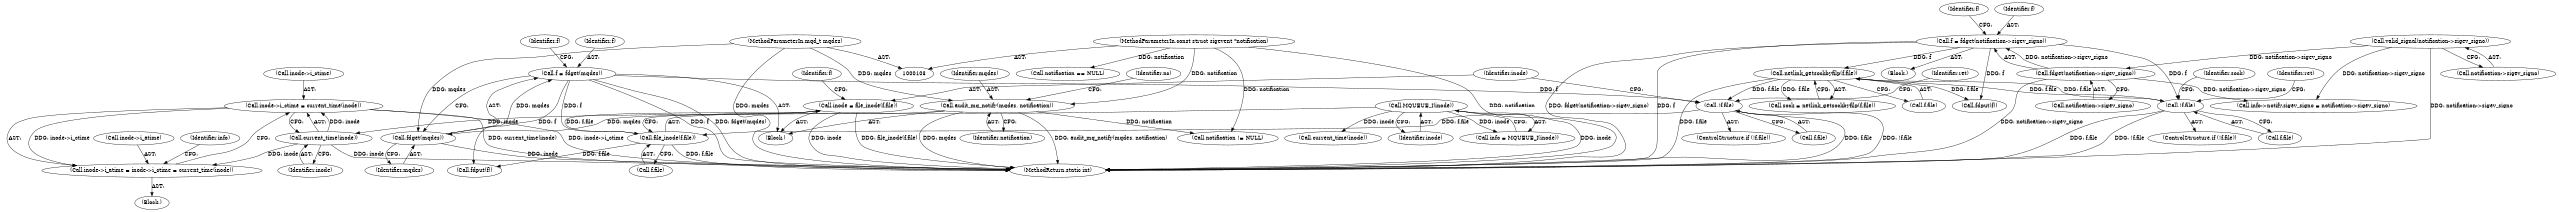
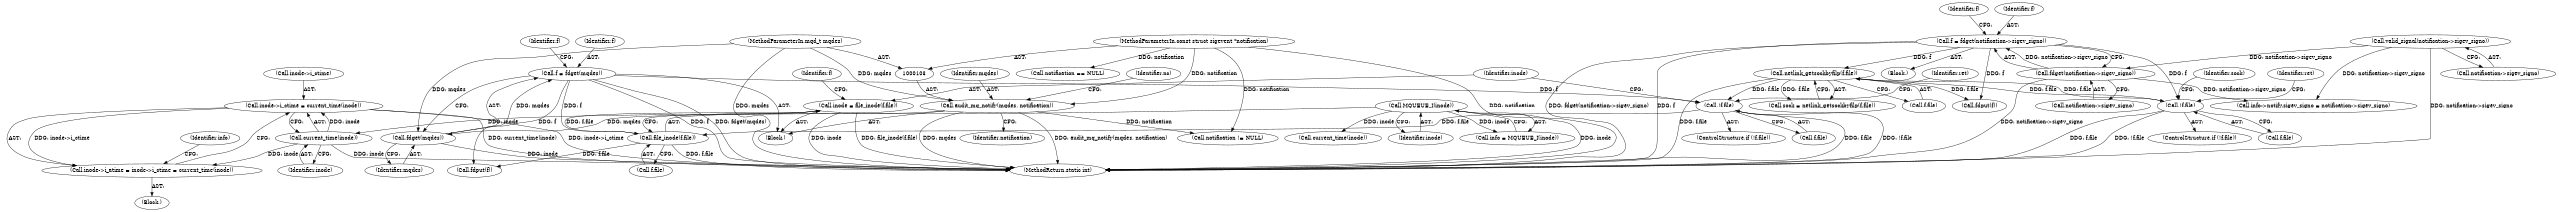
none -> (2106, 53)
(987, 125) -> (926, 92)
(134, 138) -> none
